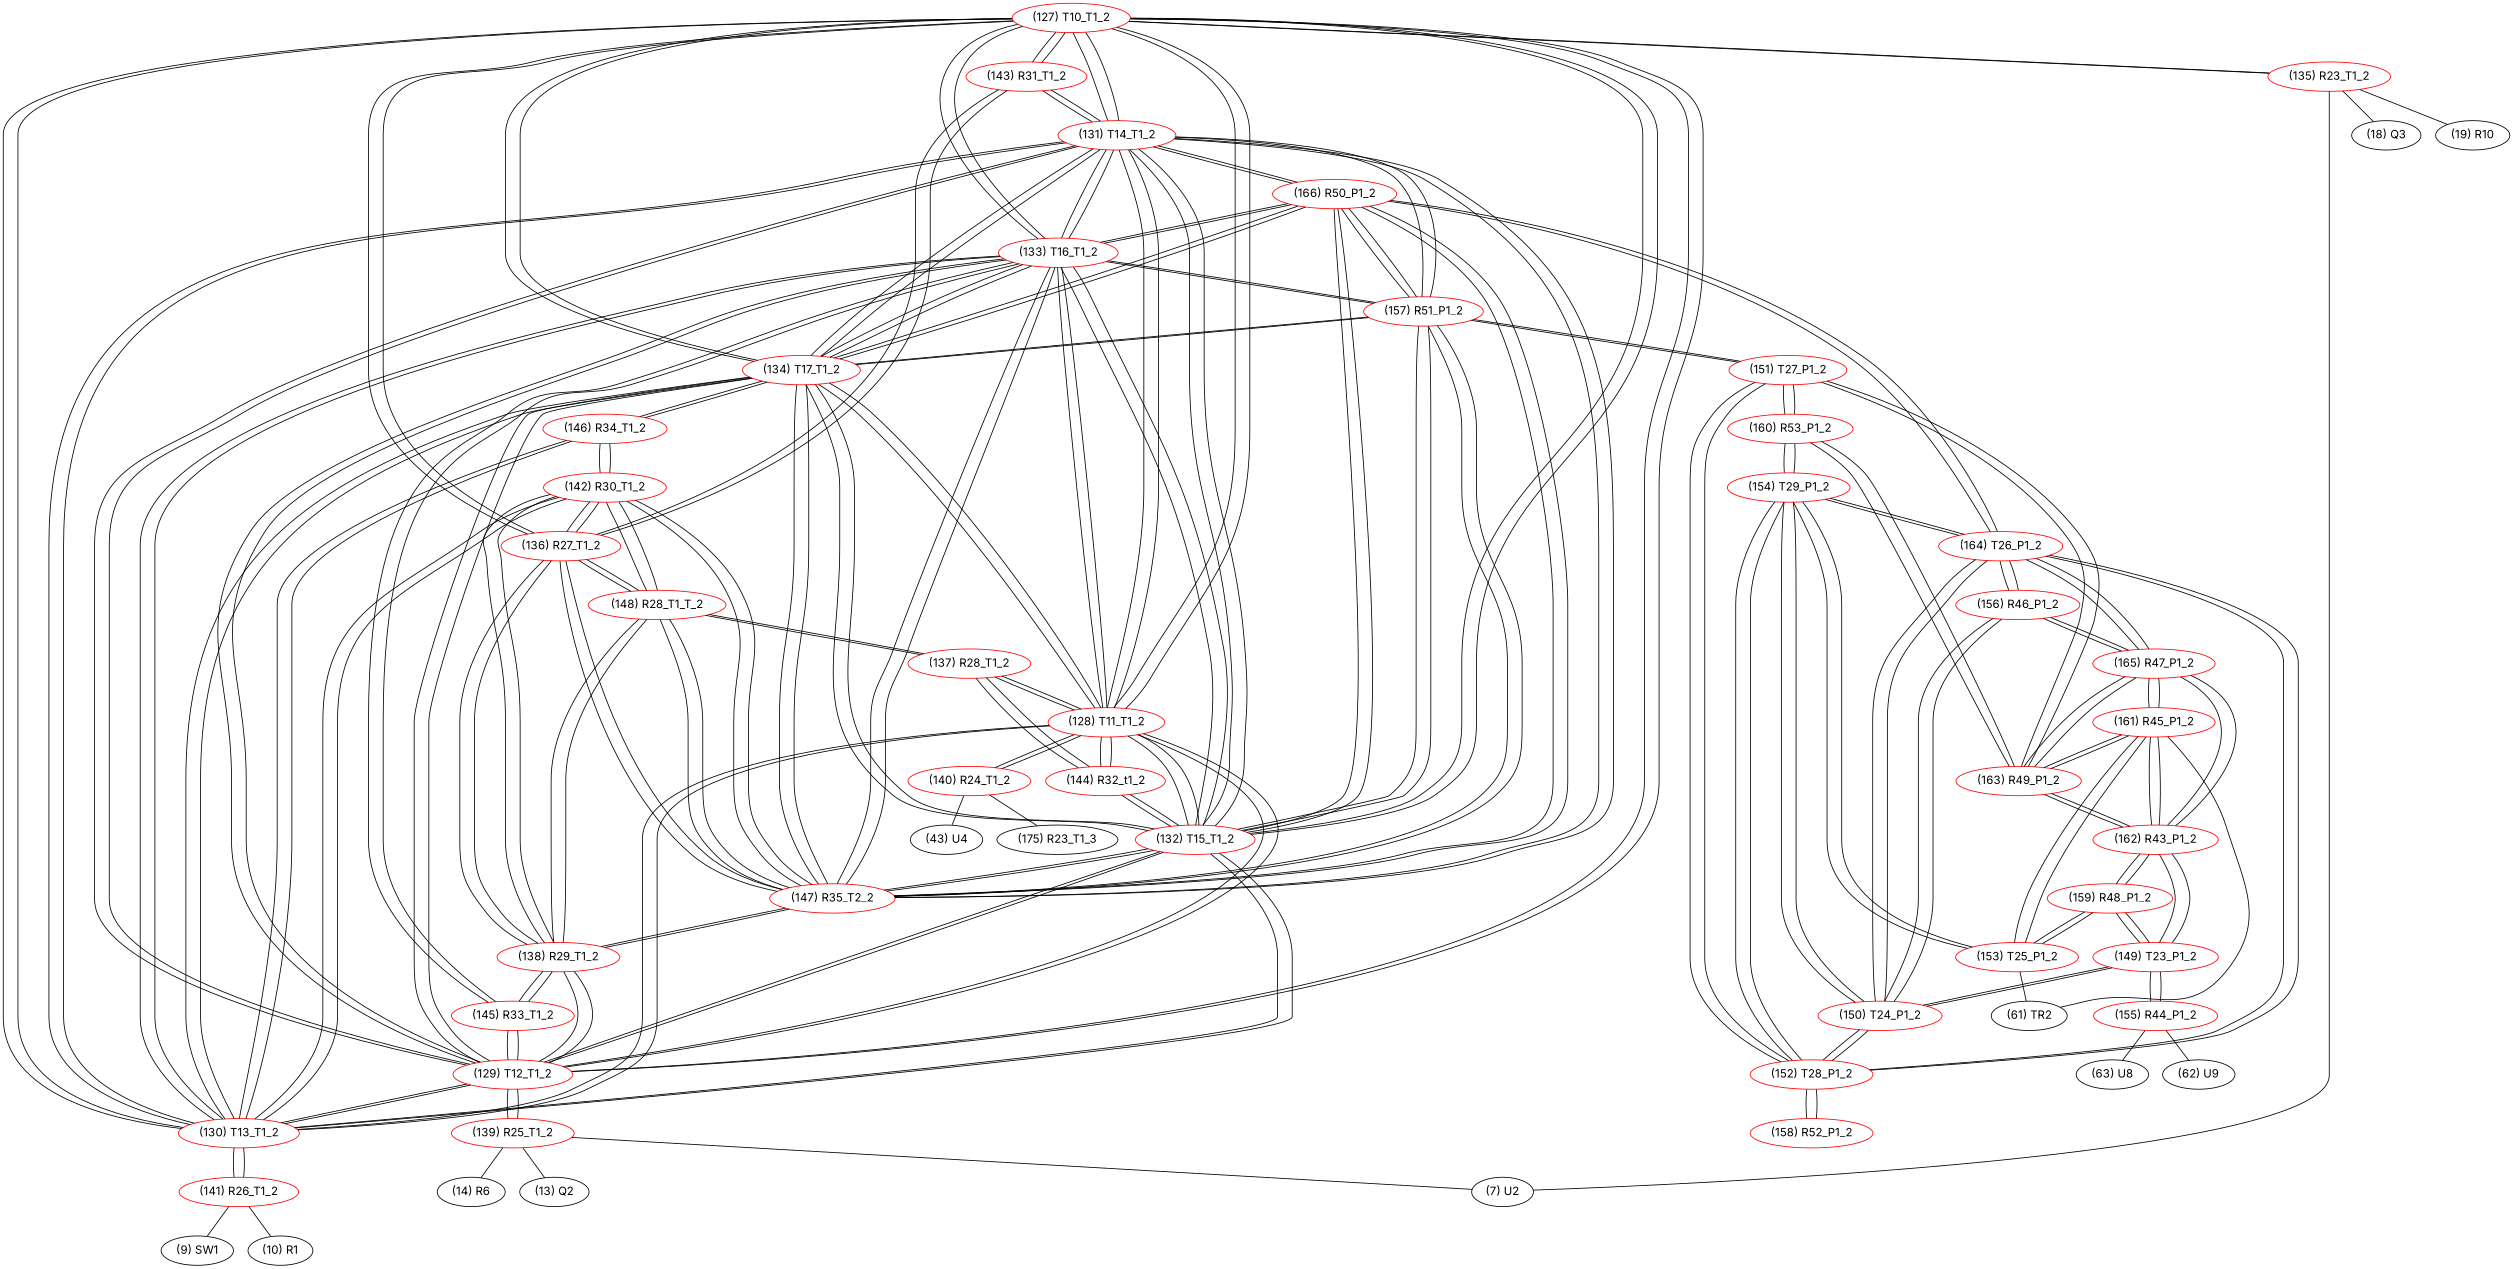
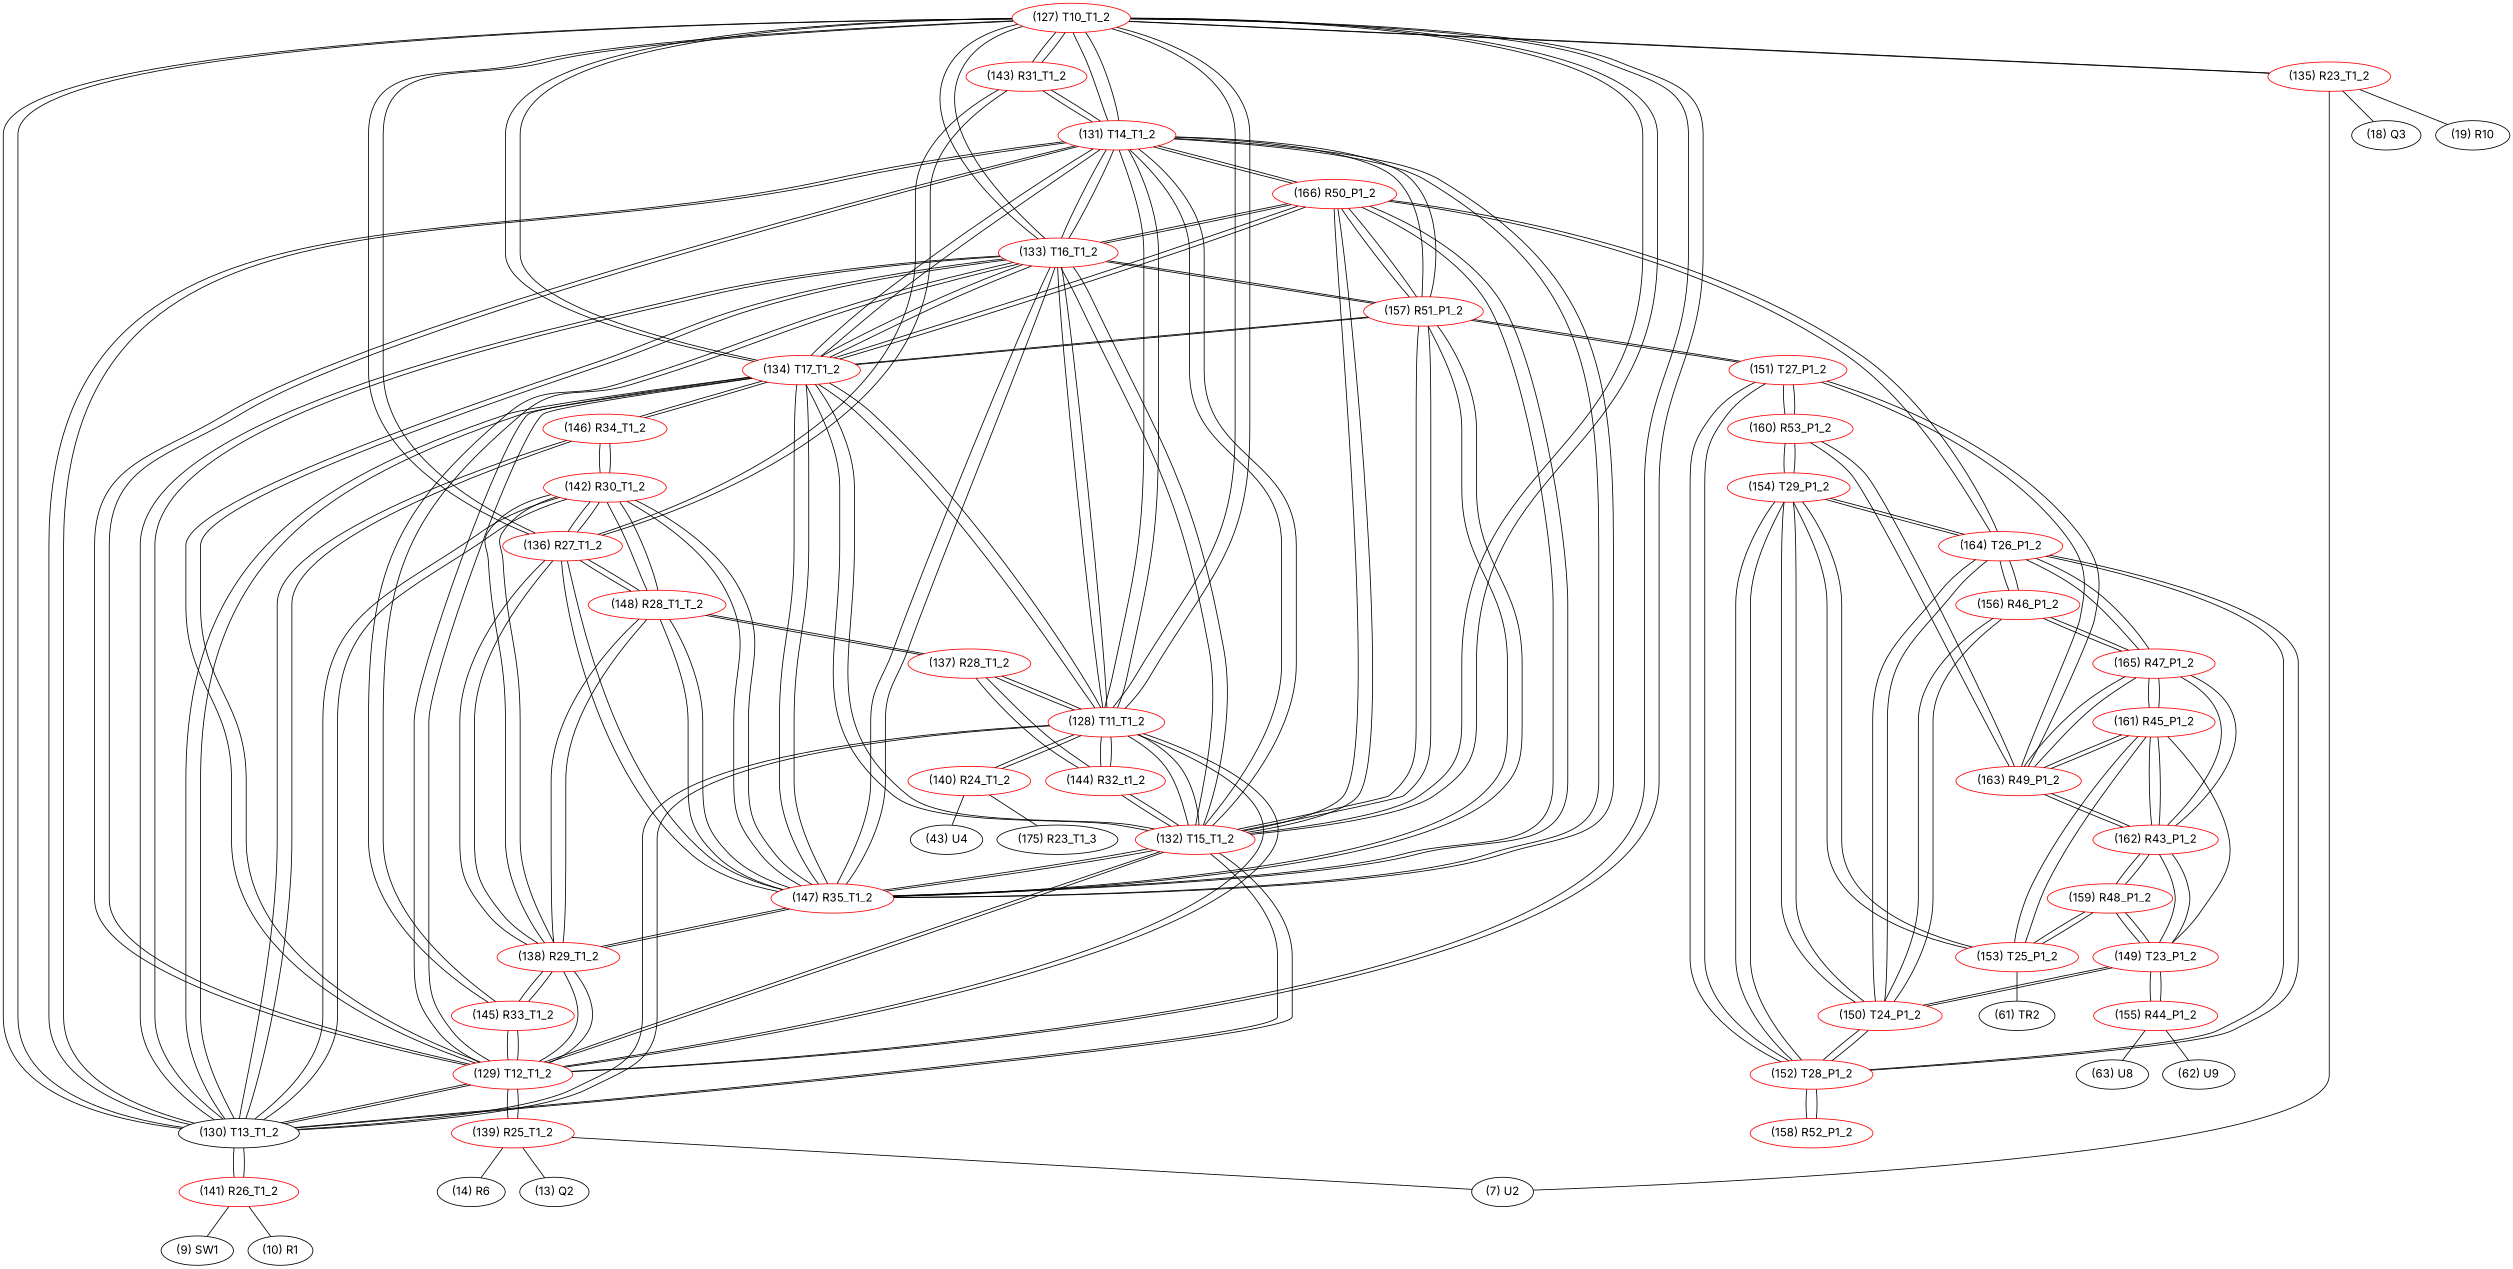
(832, 898) -> (832, 898)
(2246, 934) -> (2229, 840)
(239, 1133) -> (239, 1133)
